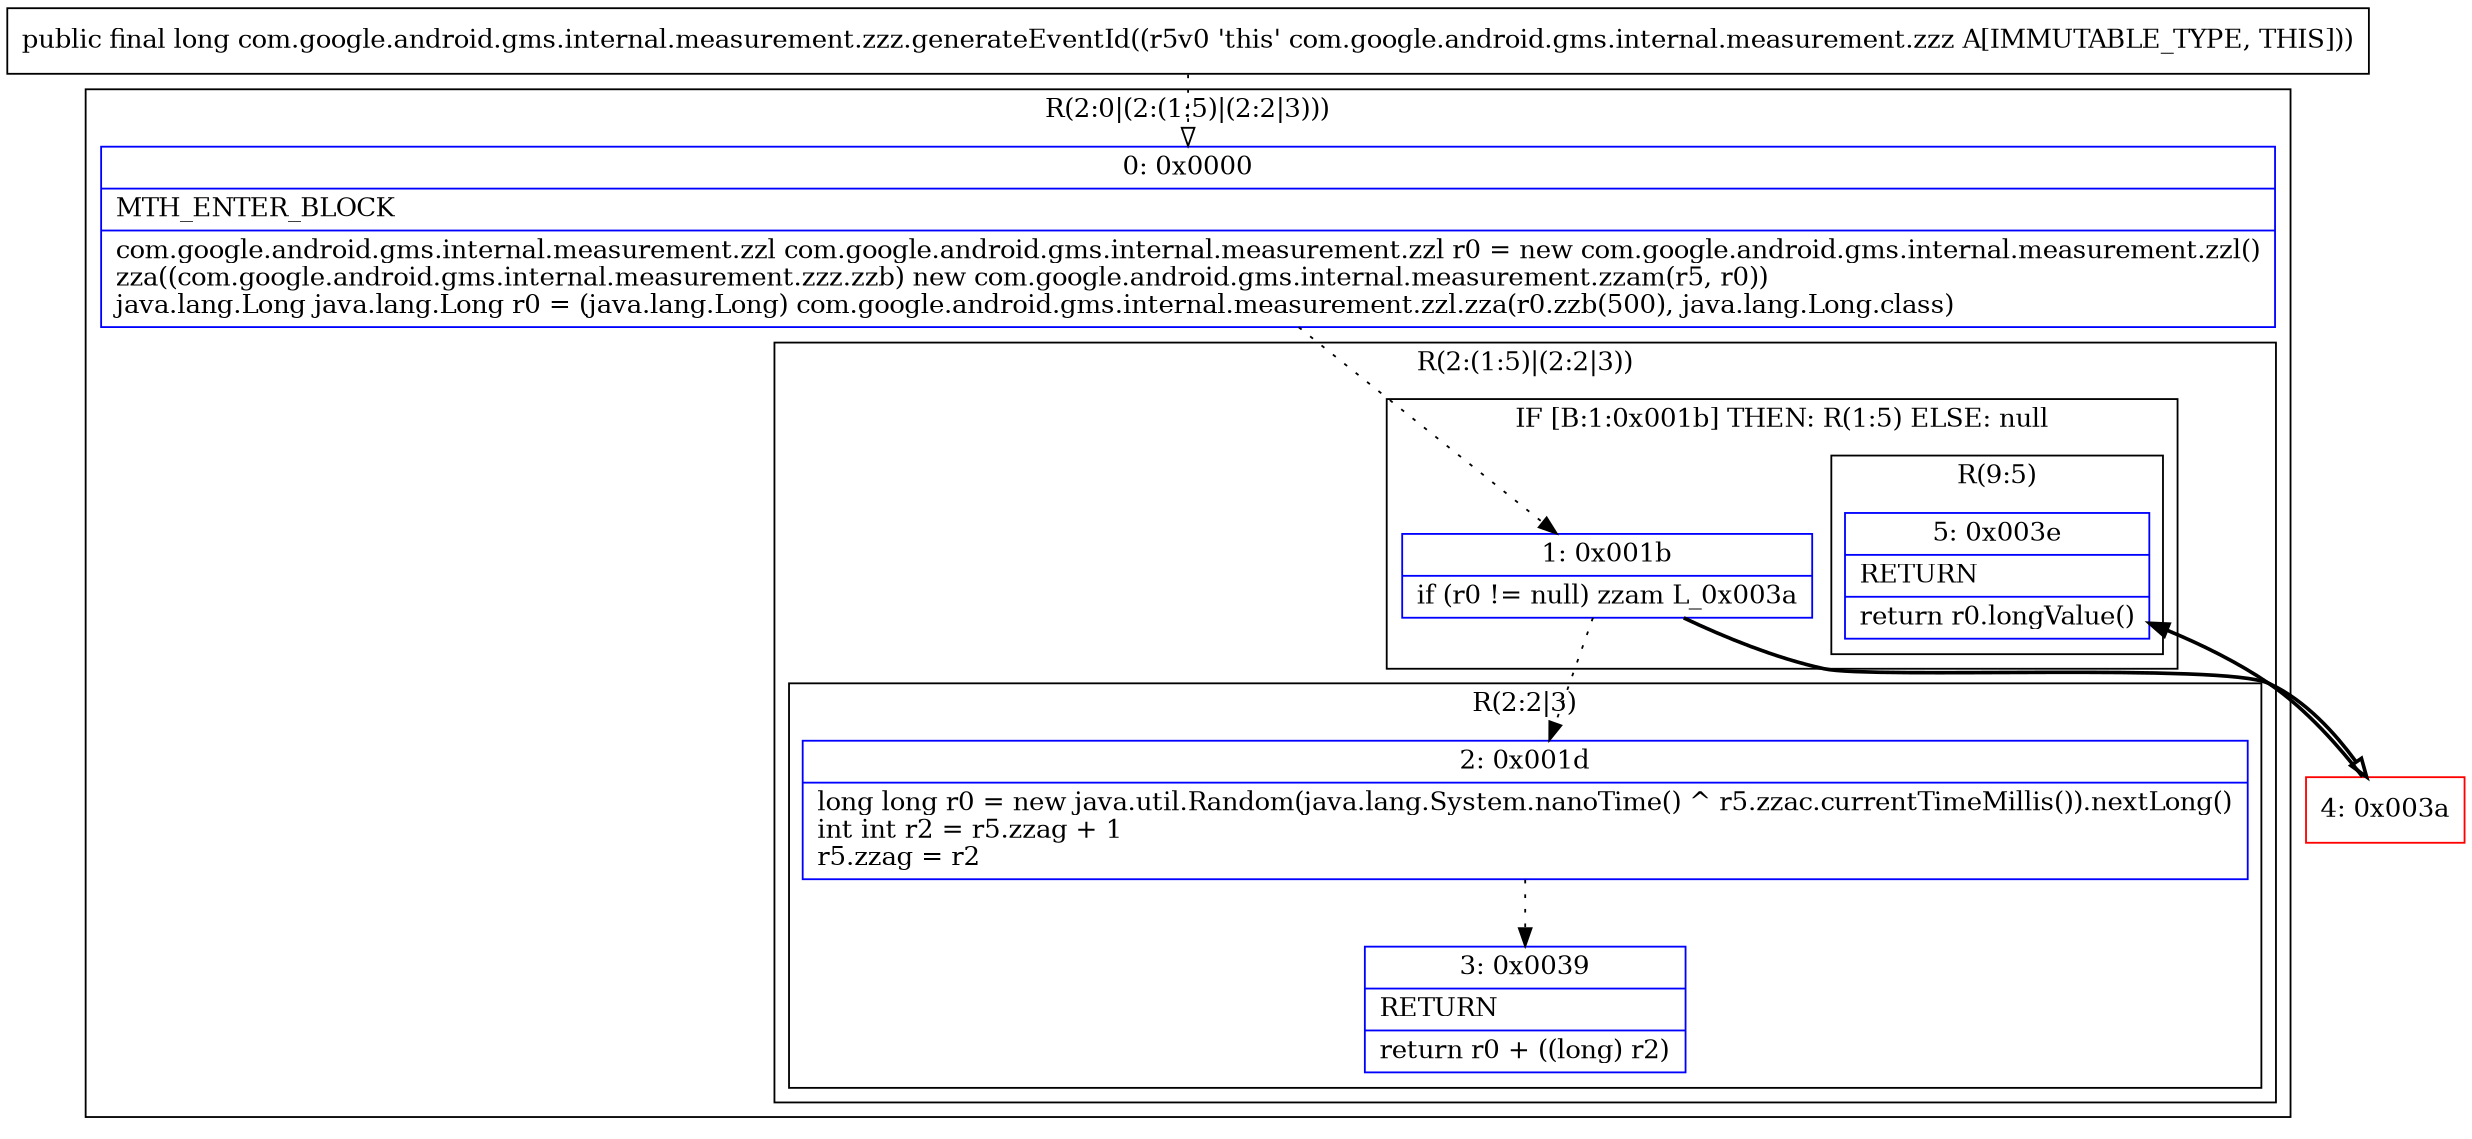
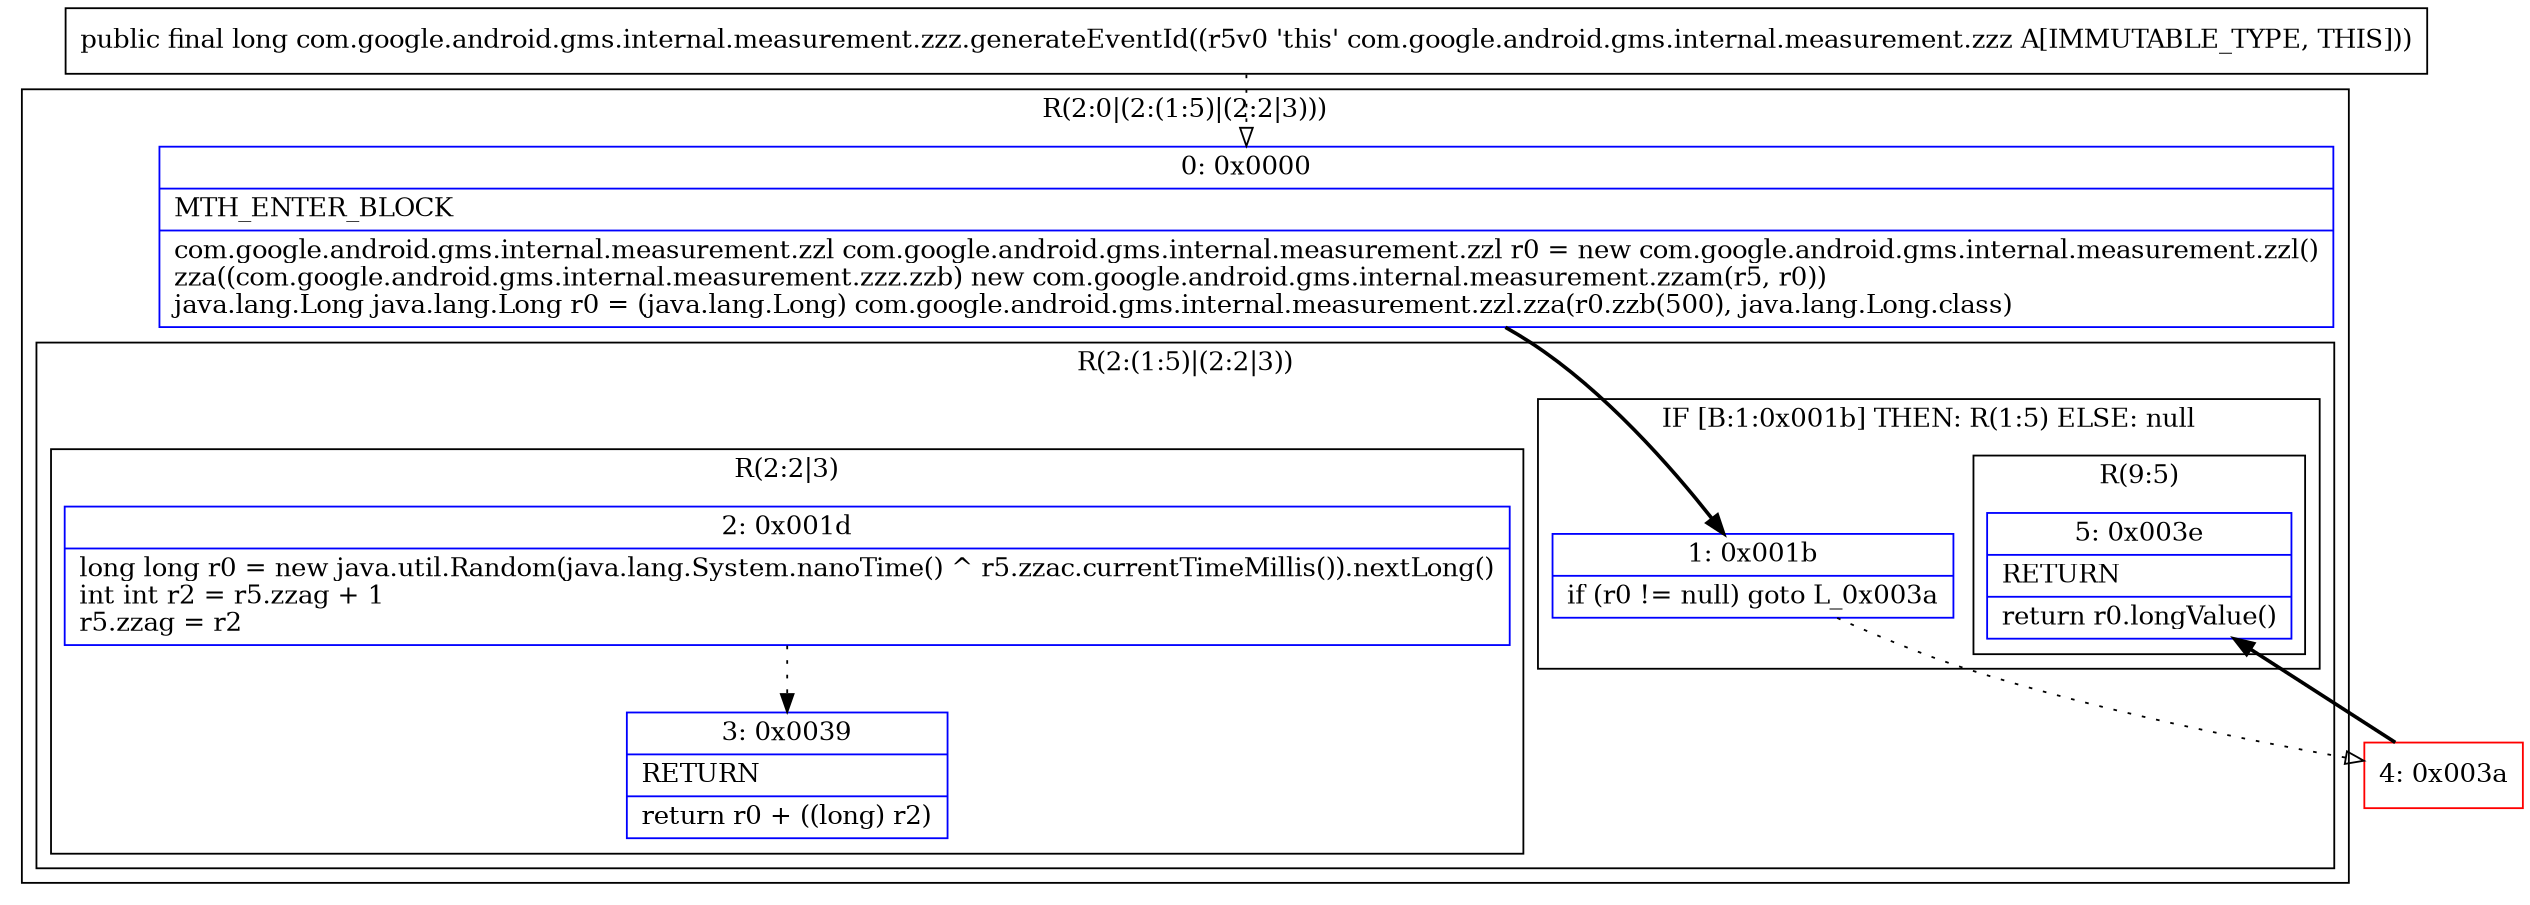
(1420, 425) -> (1618, 413)
(1607, 596) -> (1753, 596)
(1579, 657) -> none
(2031, 672) -> (2087, 703)
